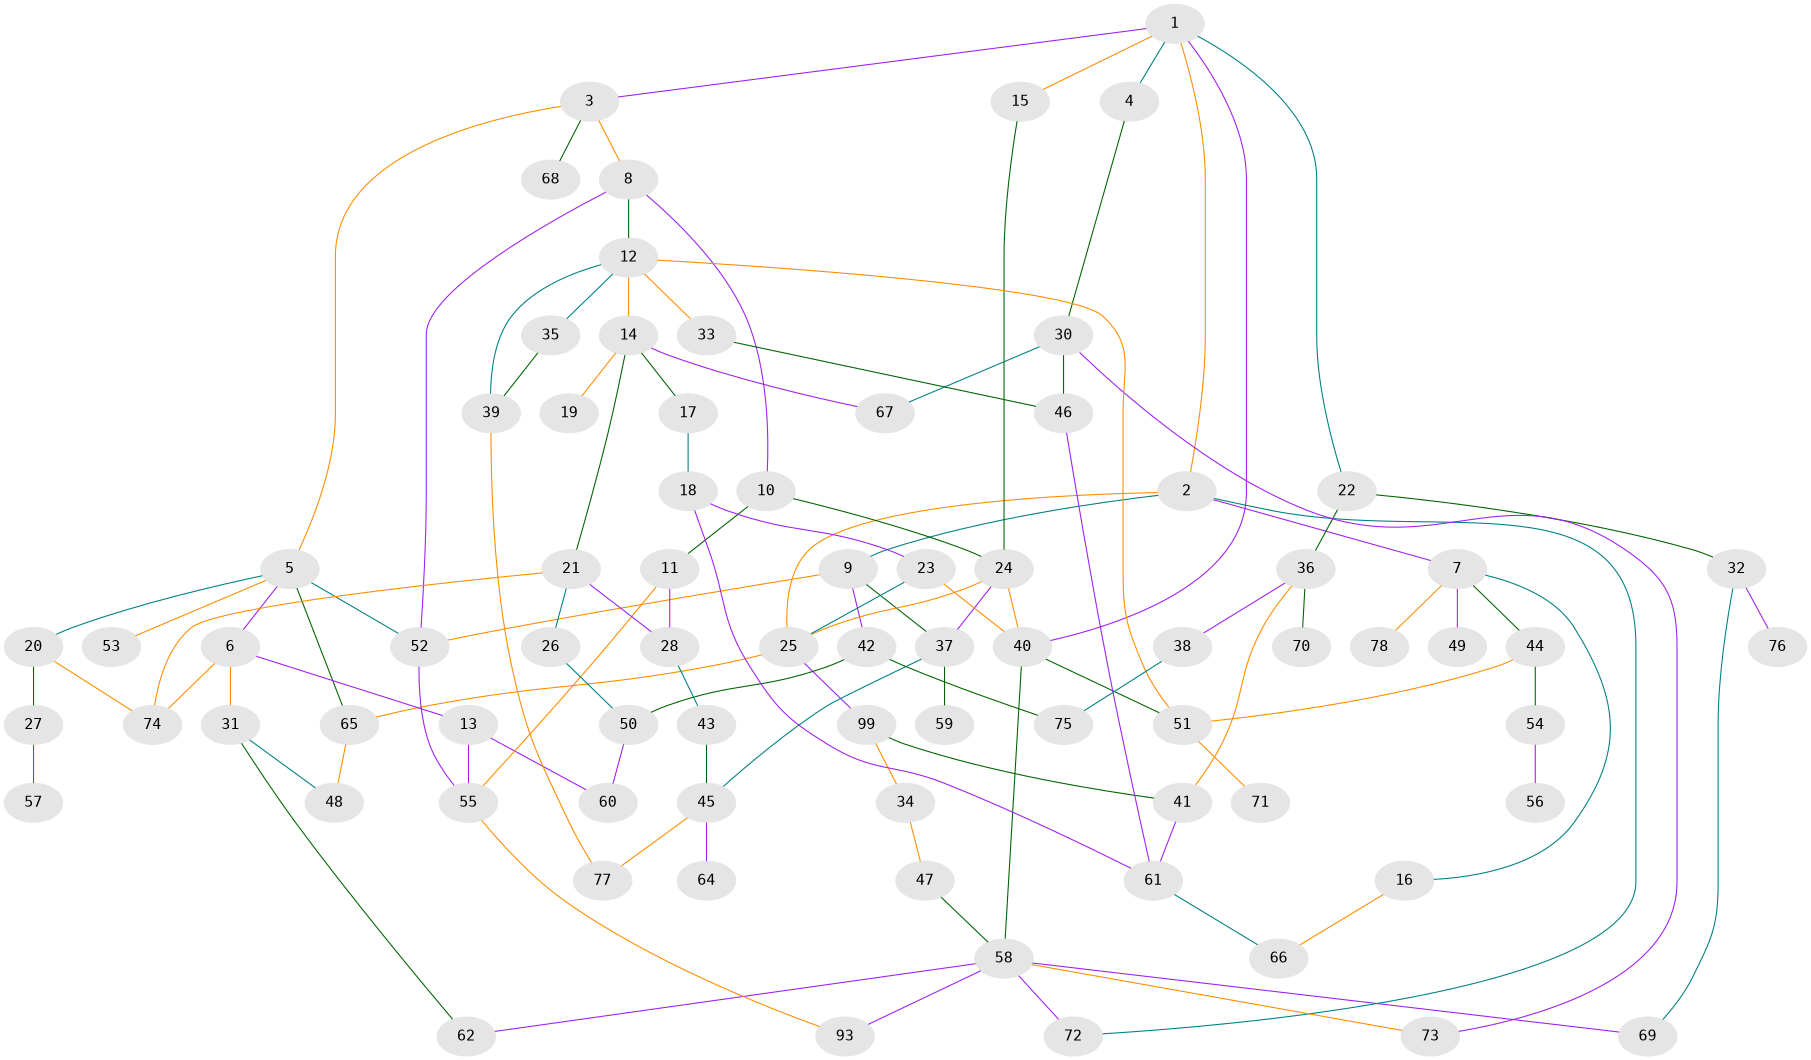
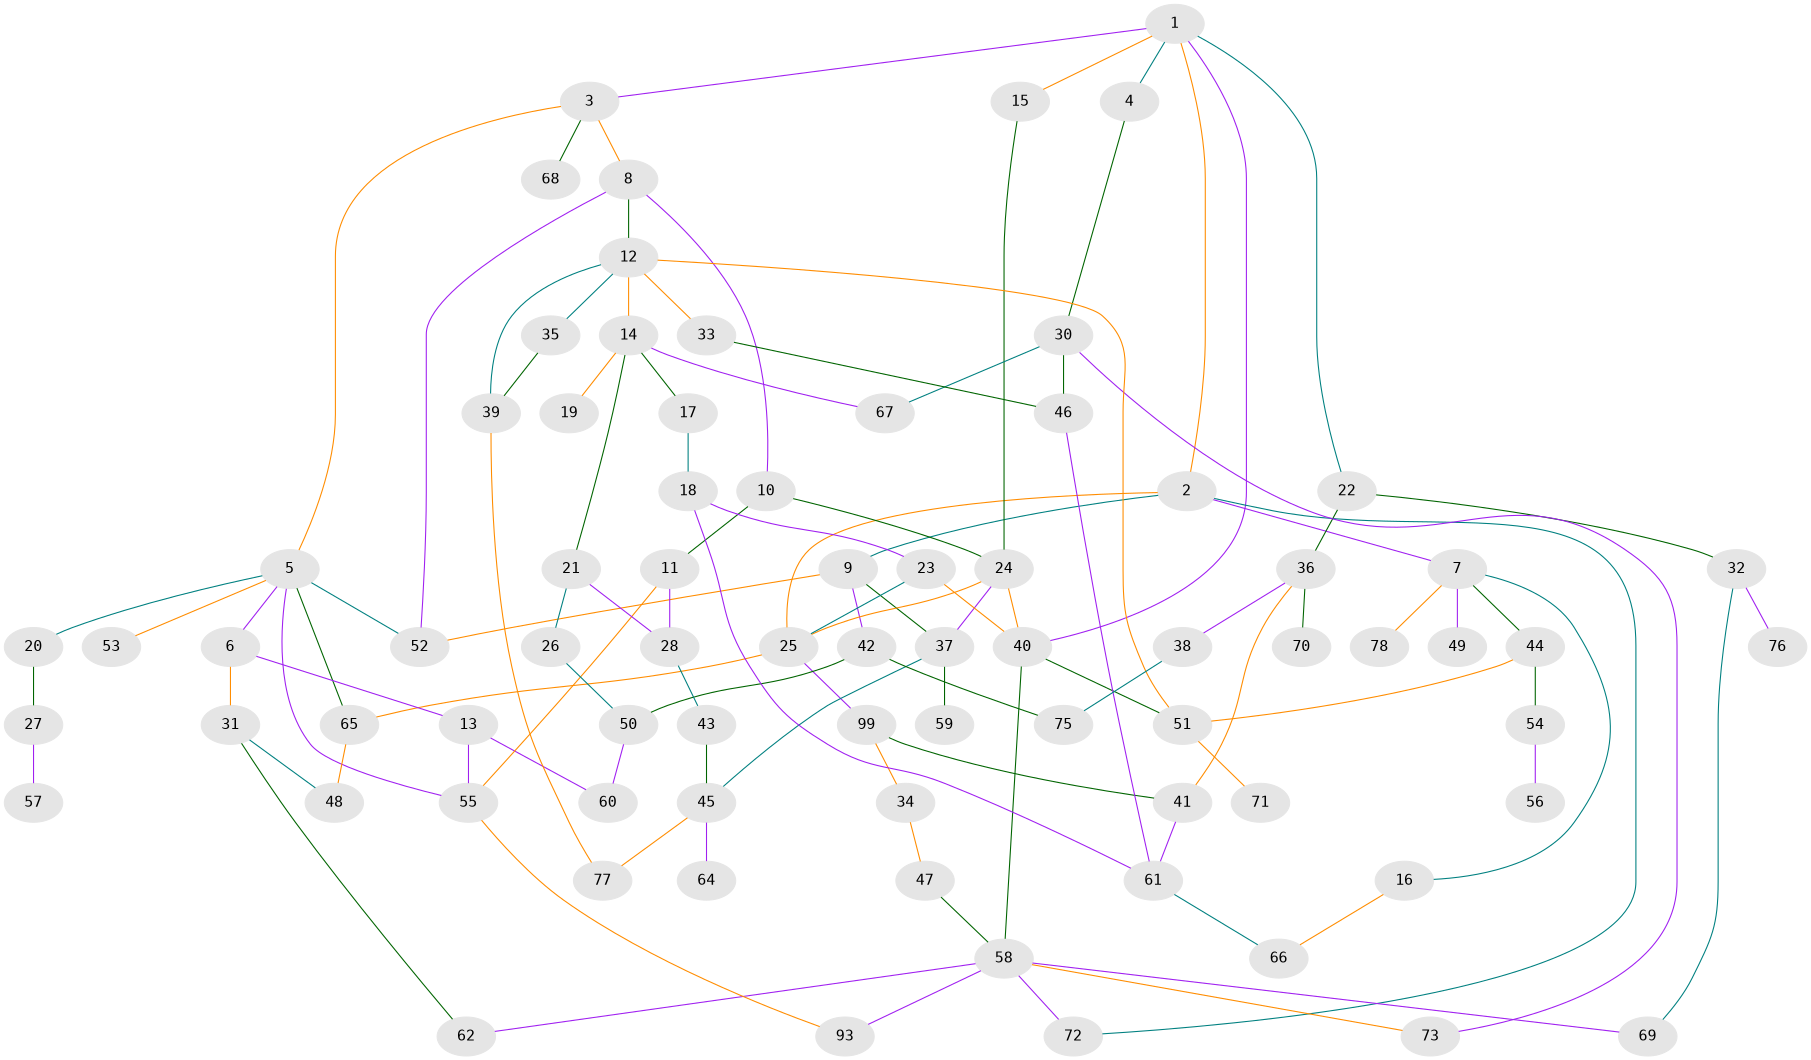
(153, 725) -> none
(425, 730) -> (305, 736)
